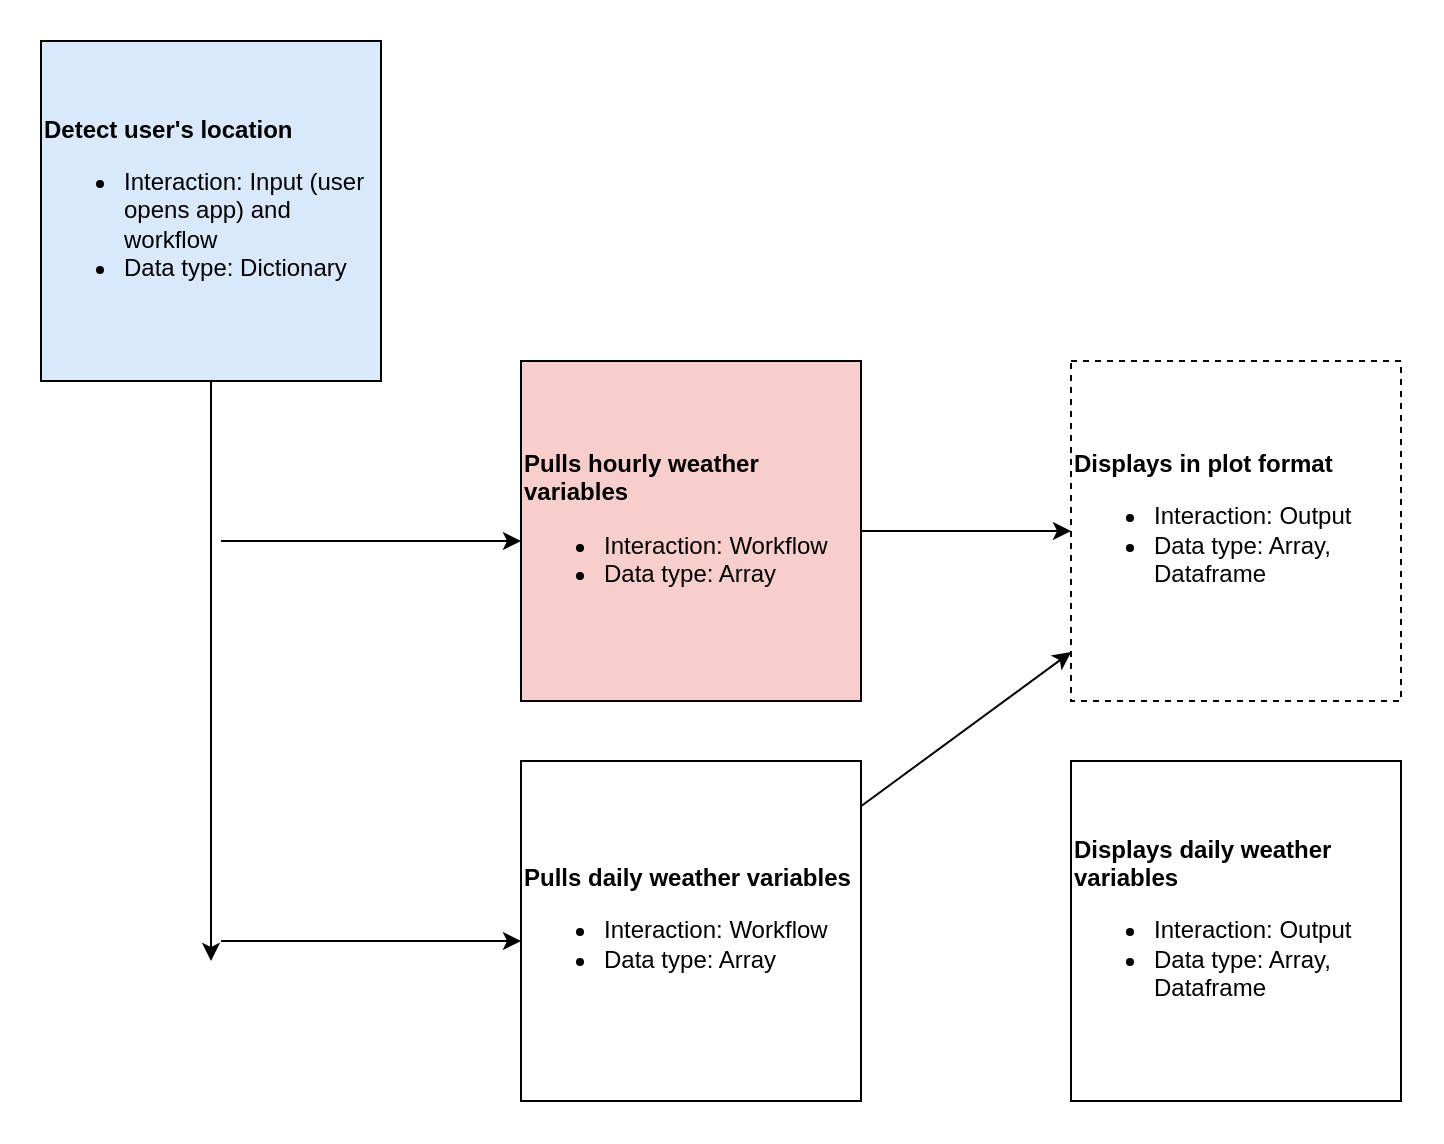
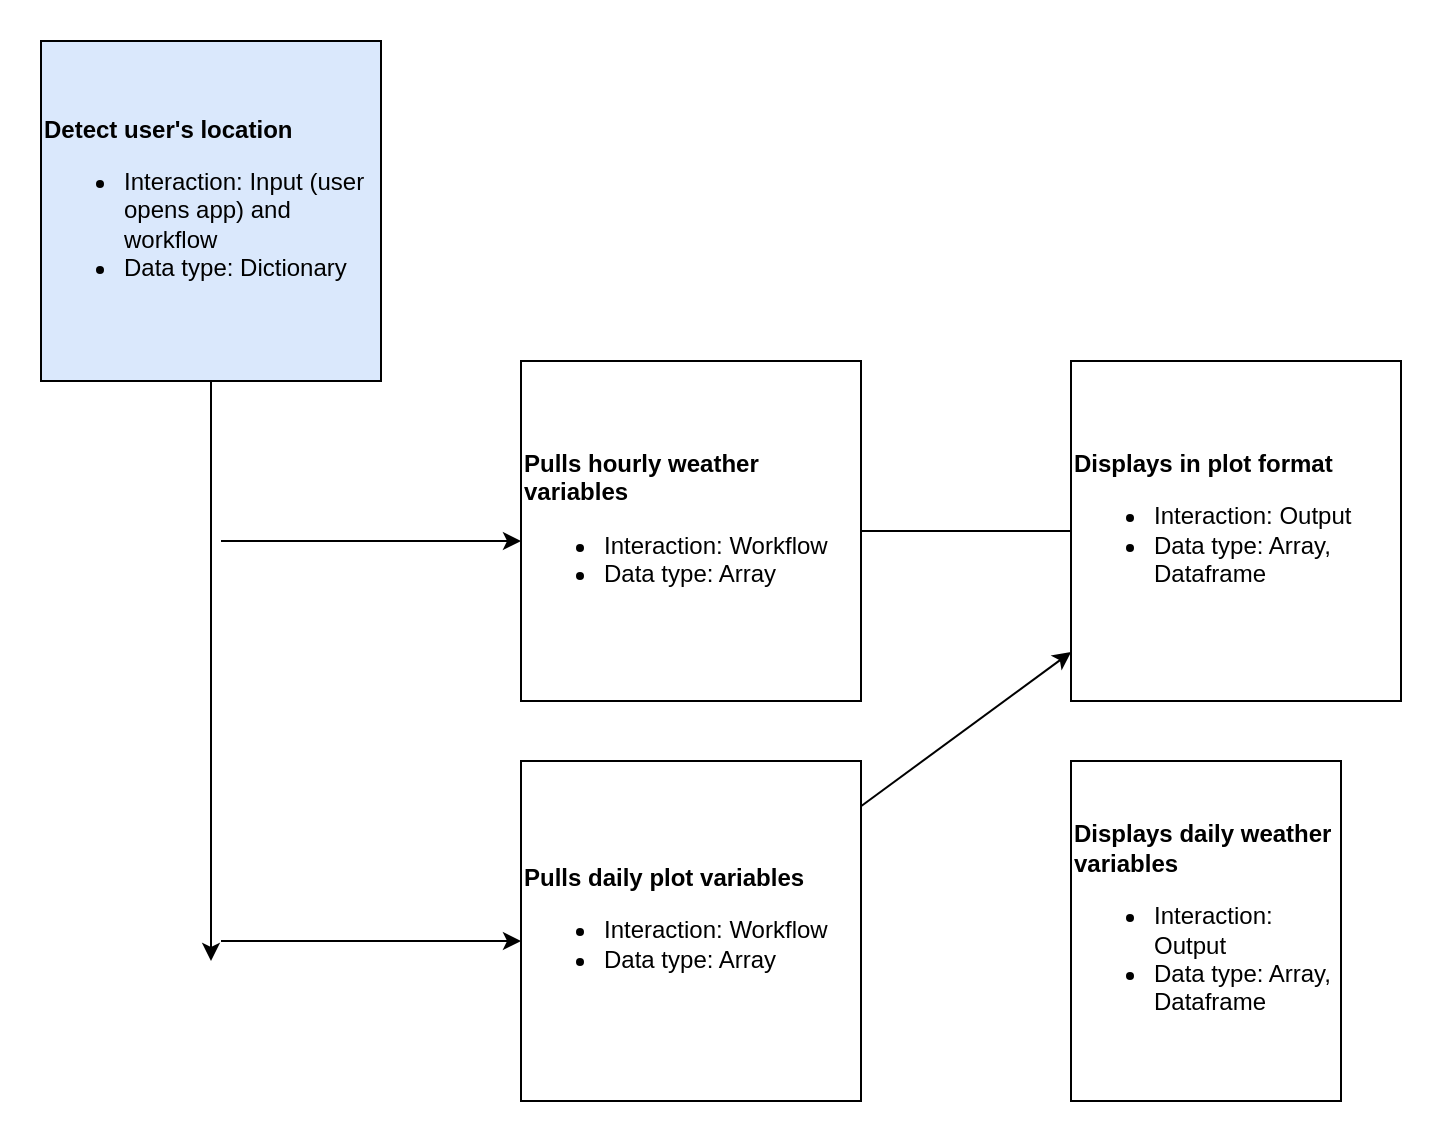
(691, 531) -> (691, 531)
(1056, 531) -> (1062, 531)
(1236, 531) -> (1236, 531)
(692, 931) -> (669, 931)
(1236, 931) -> (1206, 931)
